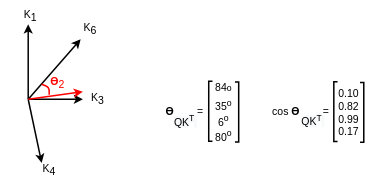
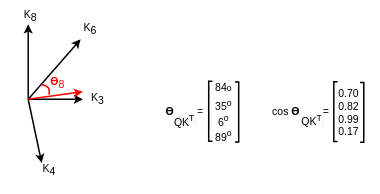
(30, 16) -> (30, 16)
(57, 82) -> (57, 82)
(224, 112) -> (224, 112)
(349, 113) -> (349, 113)
